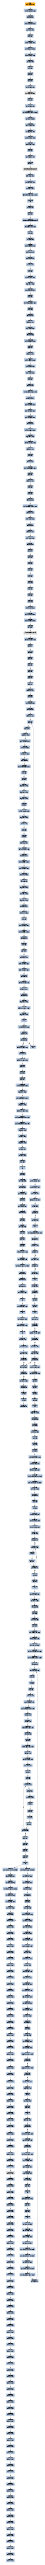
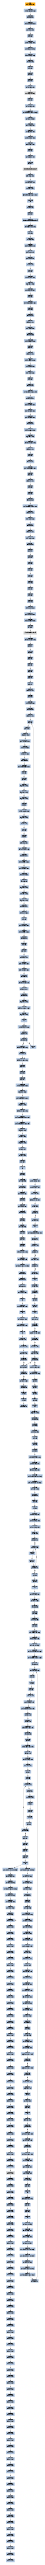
(30, 614) -> (30, 614)
